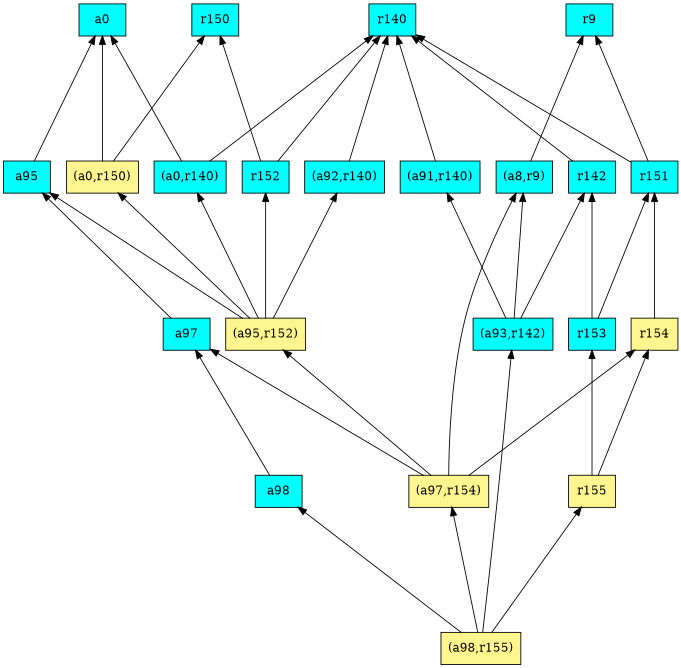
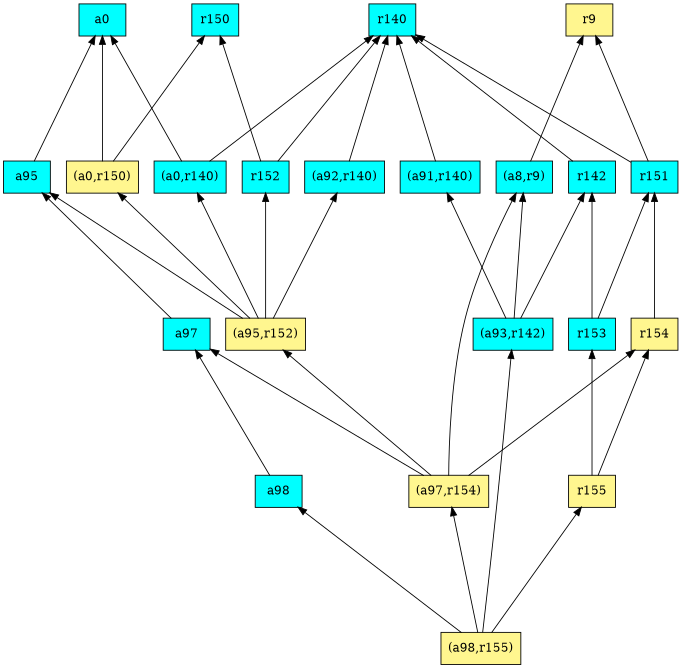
(589, 20) -> (589, 20)
